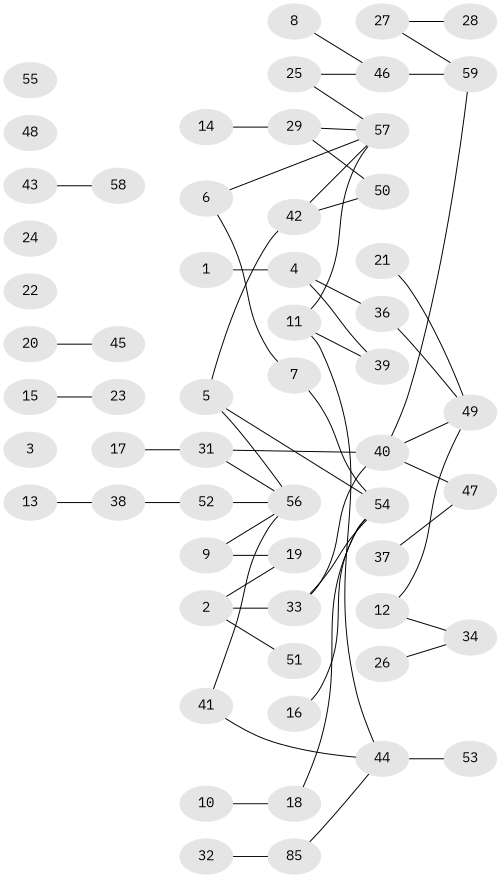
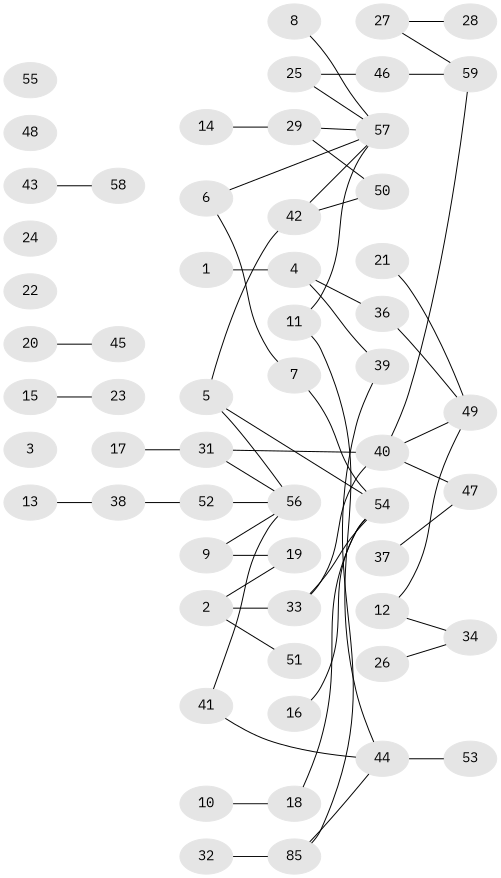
(338, 48) -> (343, 82)
(338, 345) -> (352, 709)
